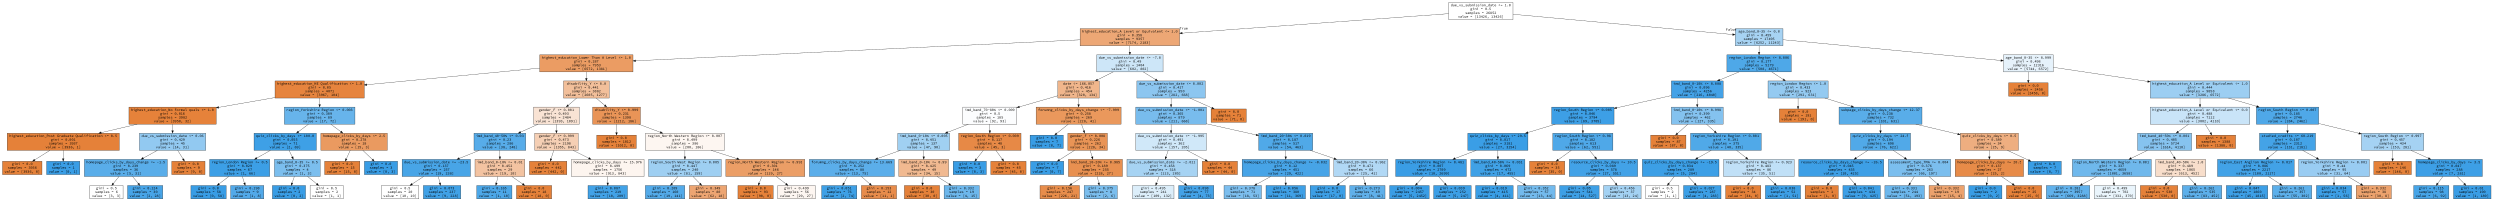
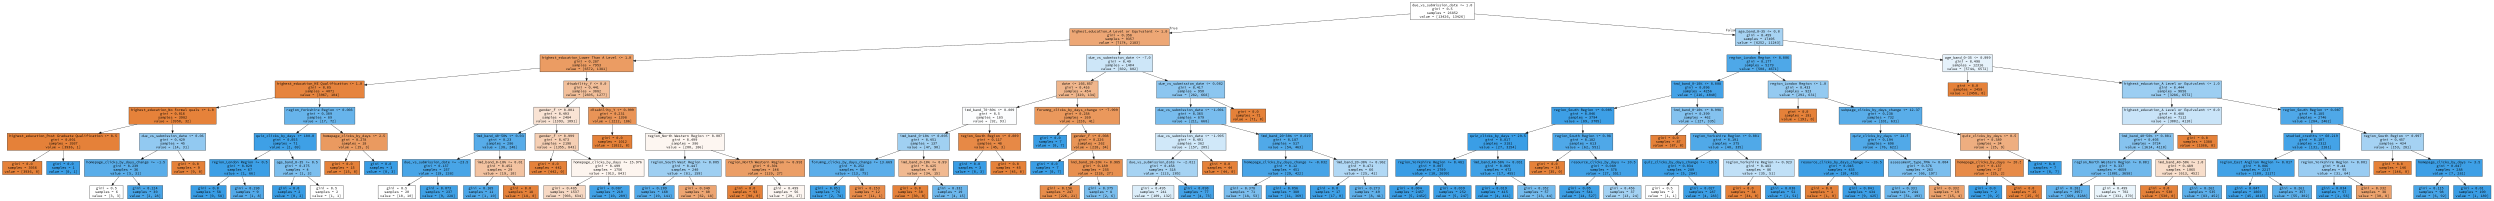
none -> (564, 192)
